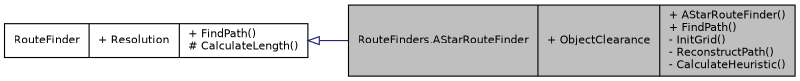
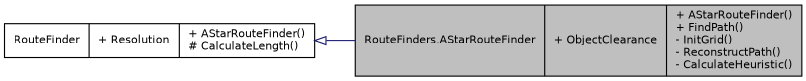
(223, 34) -> (247, 34)
